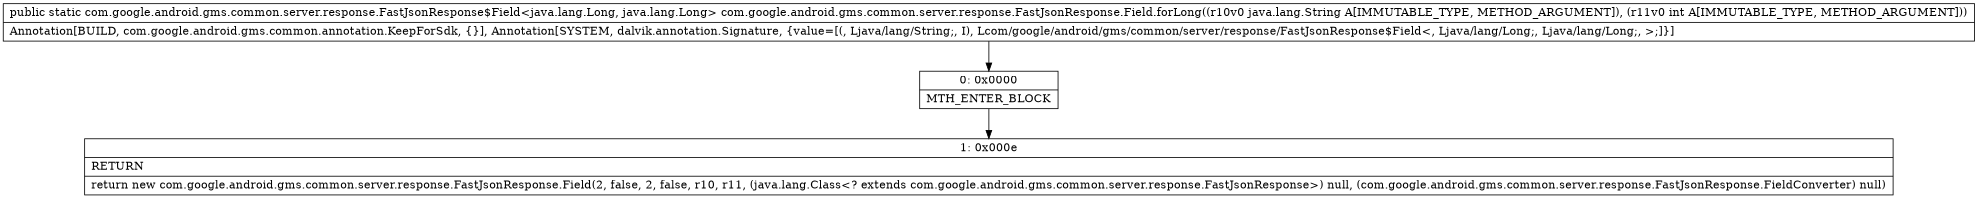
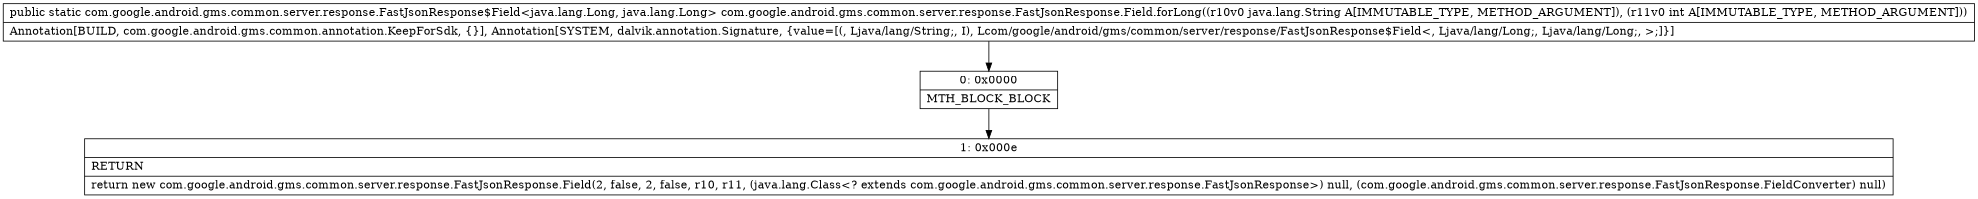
(989, 99) -> (989, 99)
